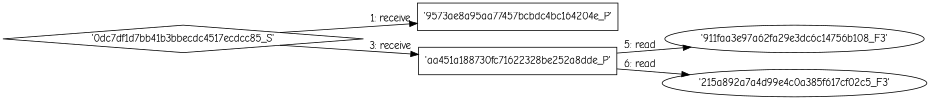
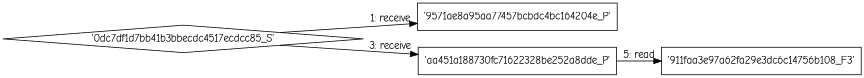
(518, 17) -> (517, 17)
(795, 39) -> (761, 61)
(795, 83) -> none
